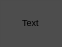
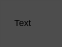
(30, 23) -> (23, 23)
